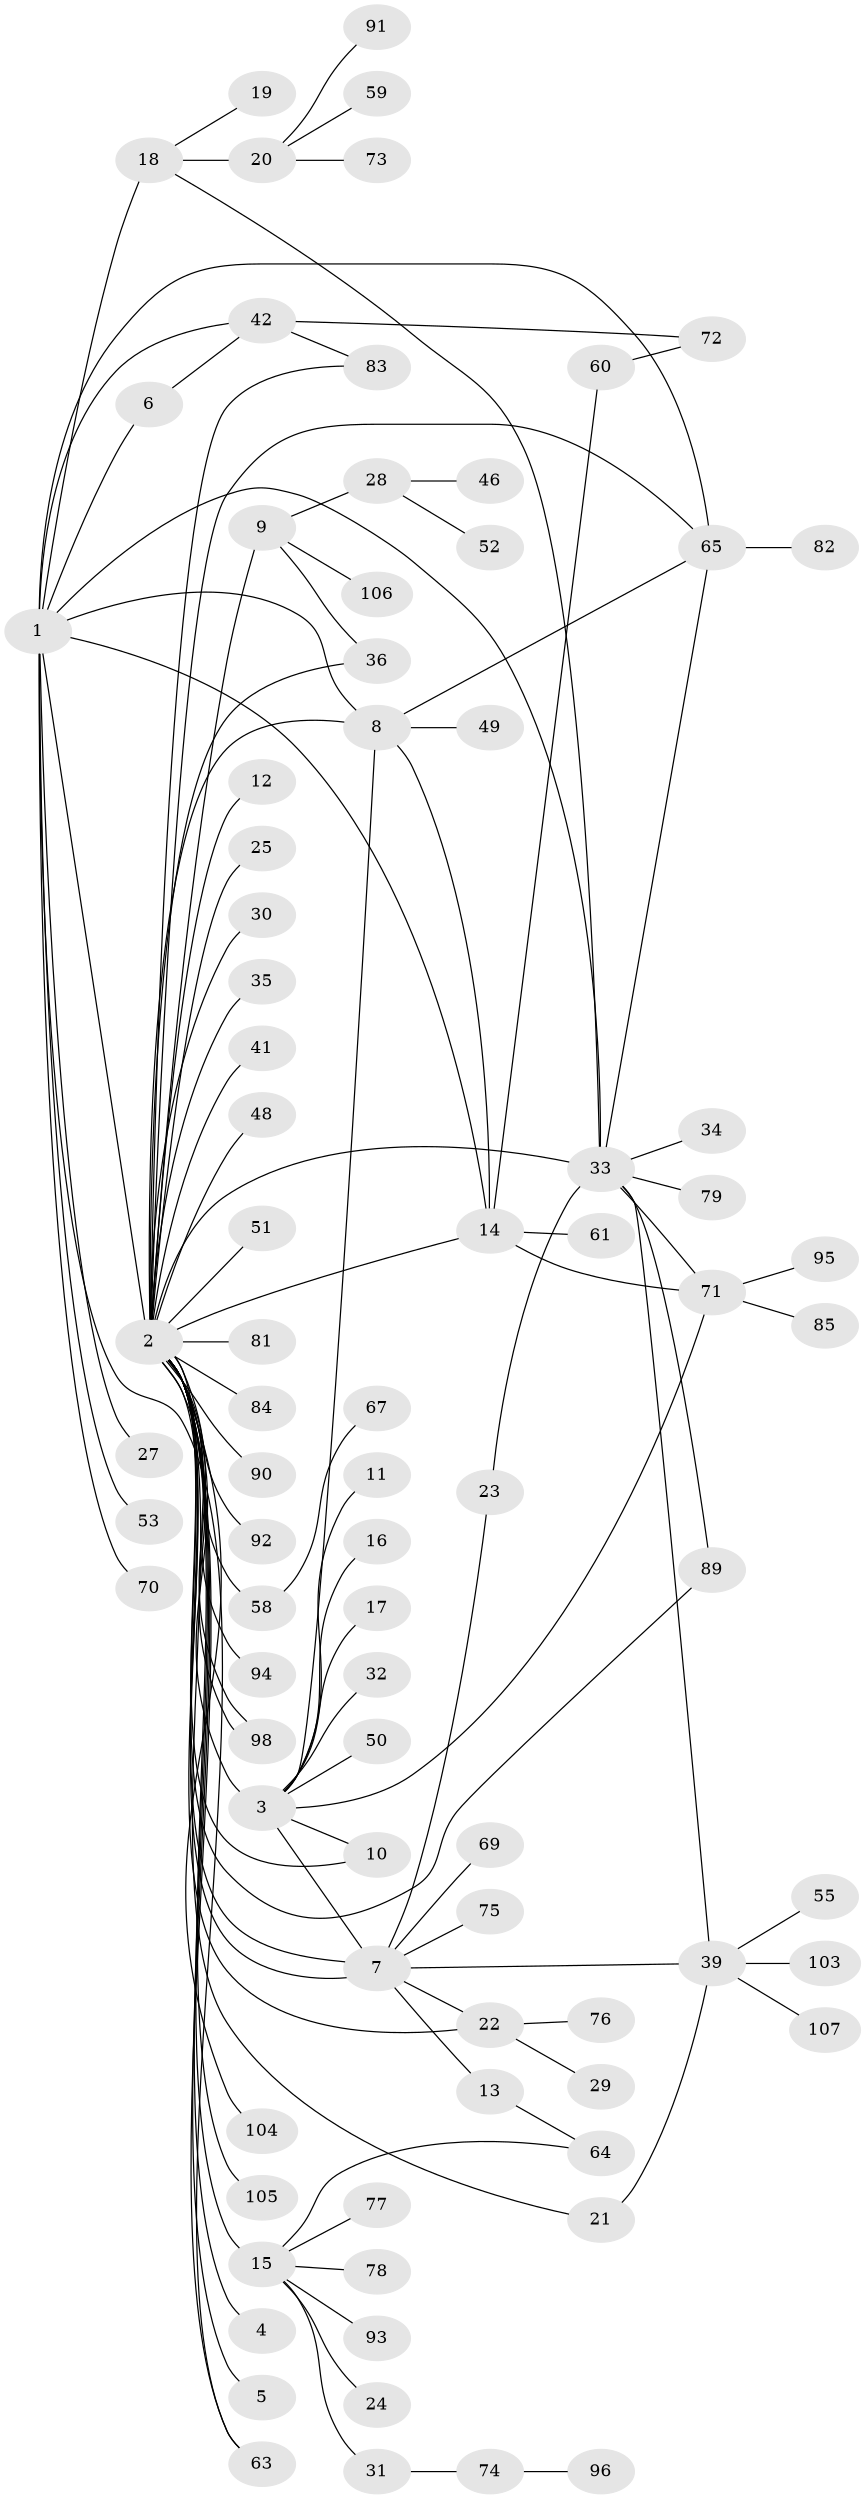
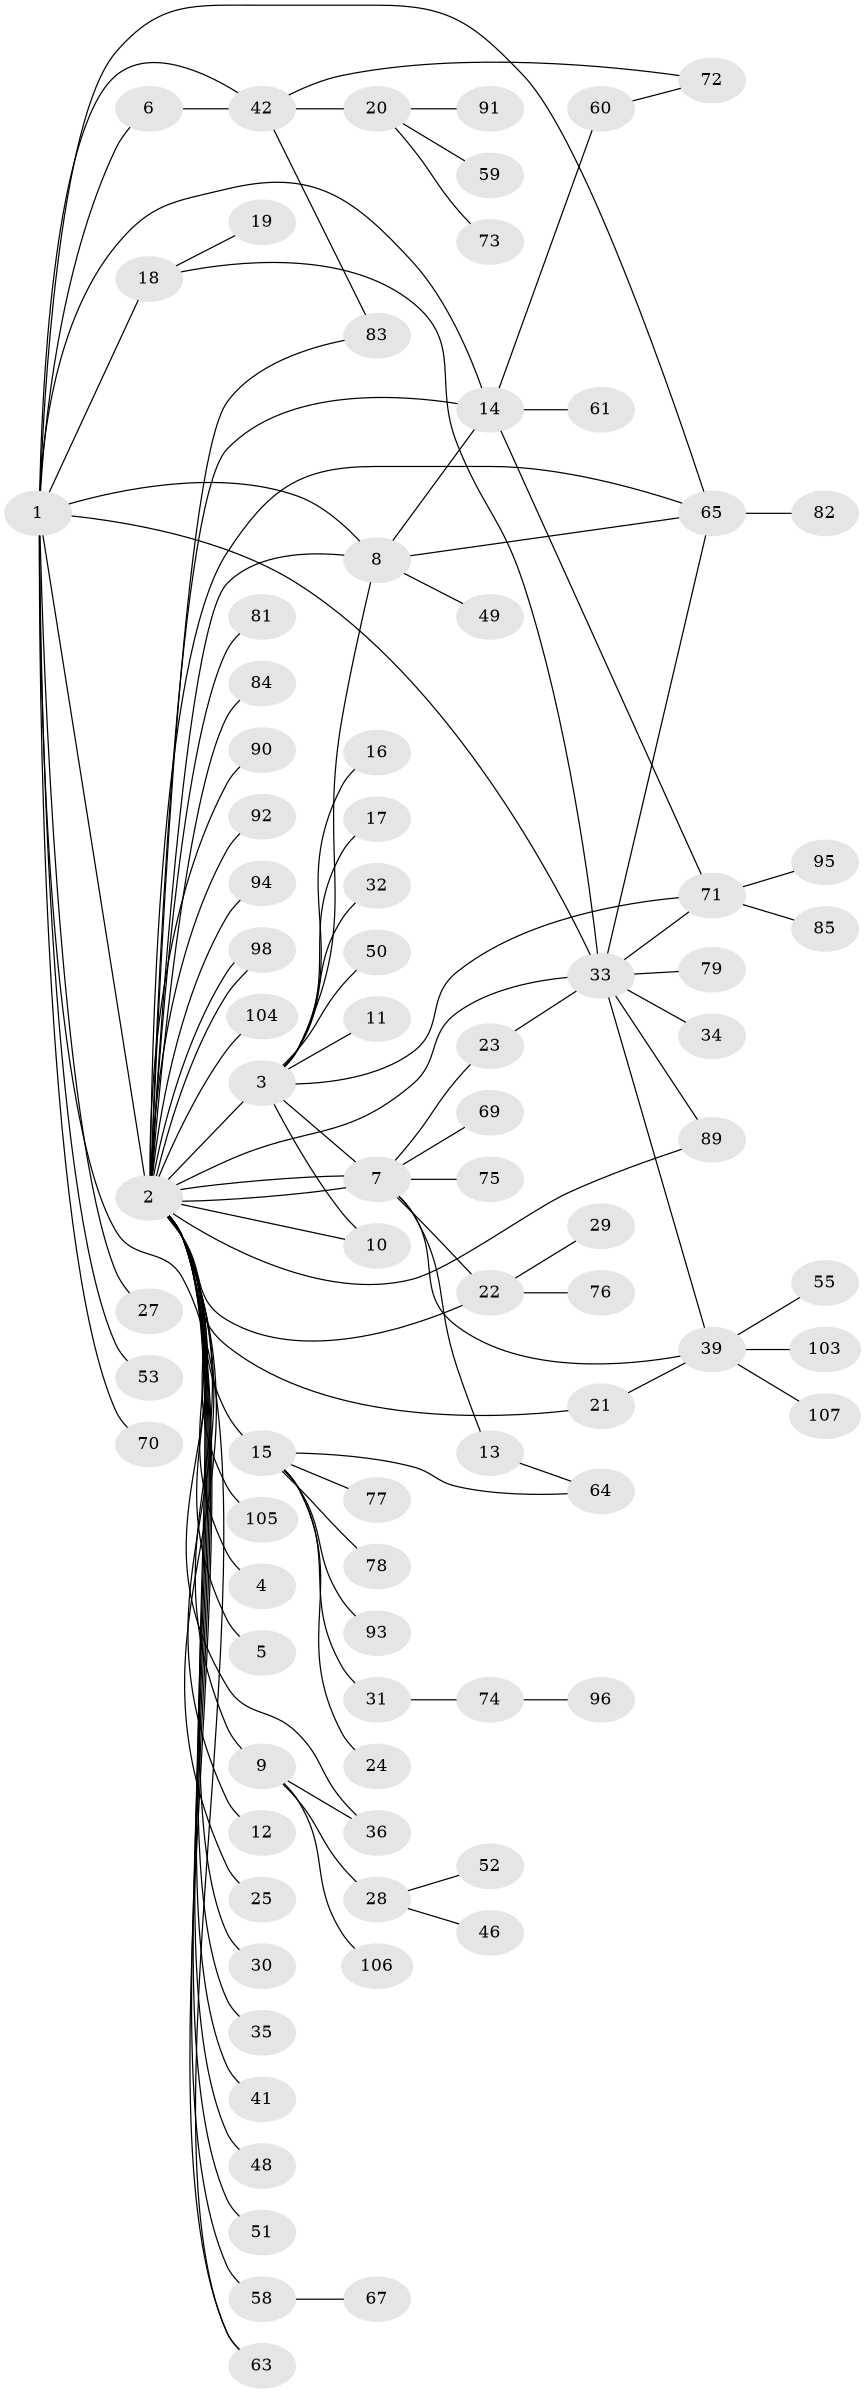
(206, 160) -> (320, 109)
